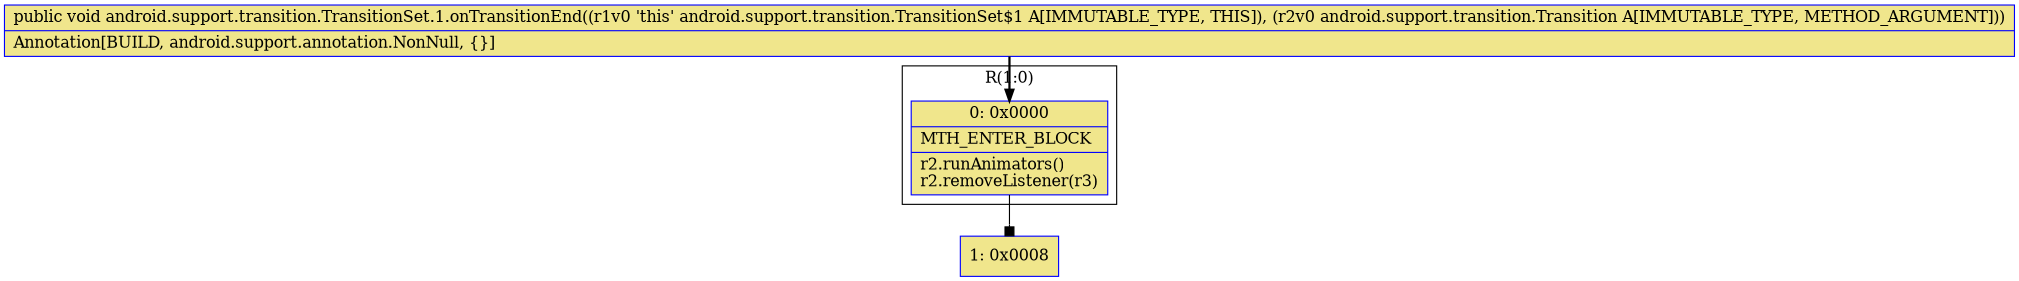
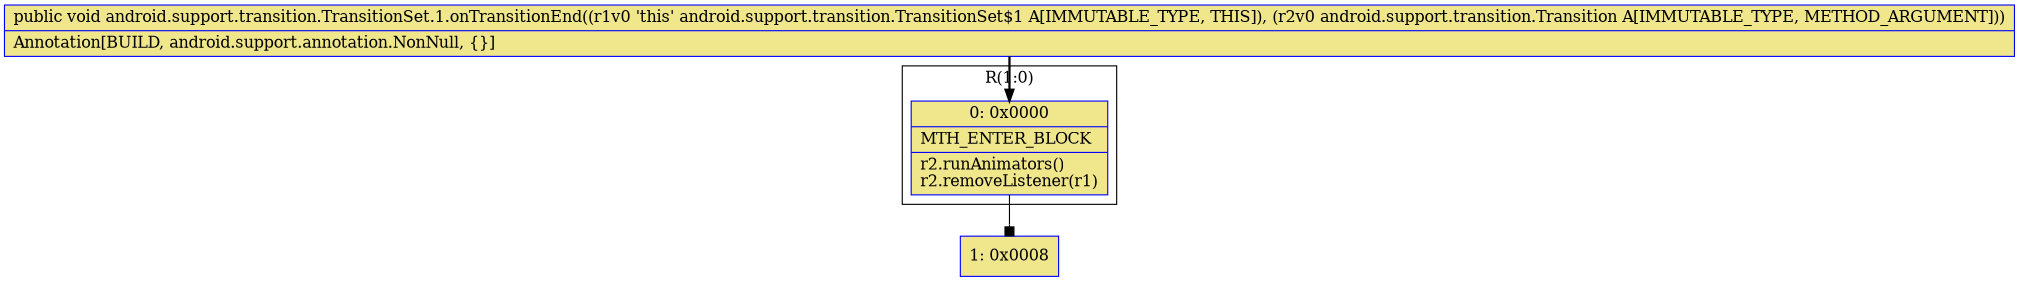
(1009, 181) -> (1009, 181)
